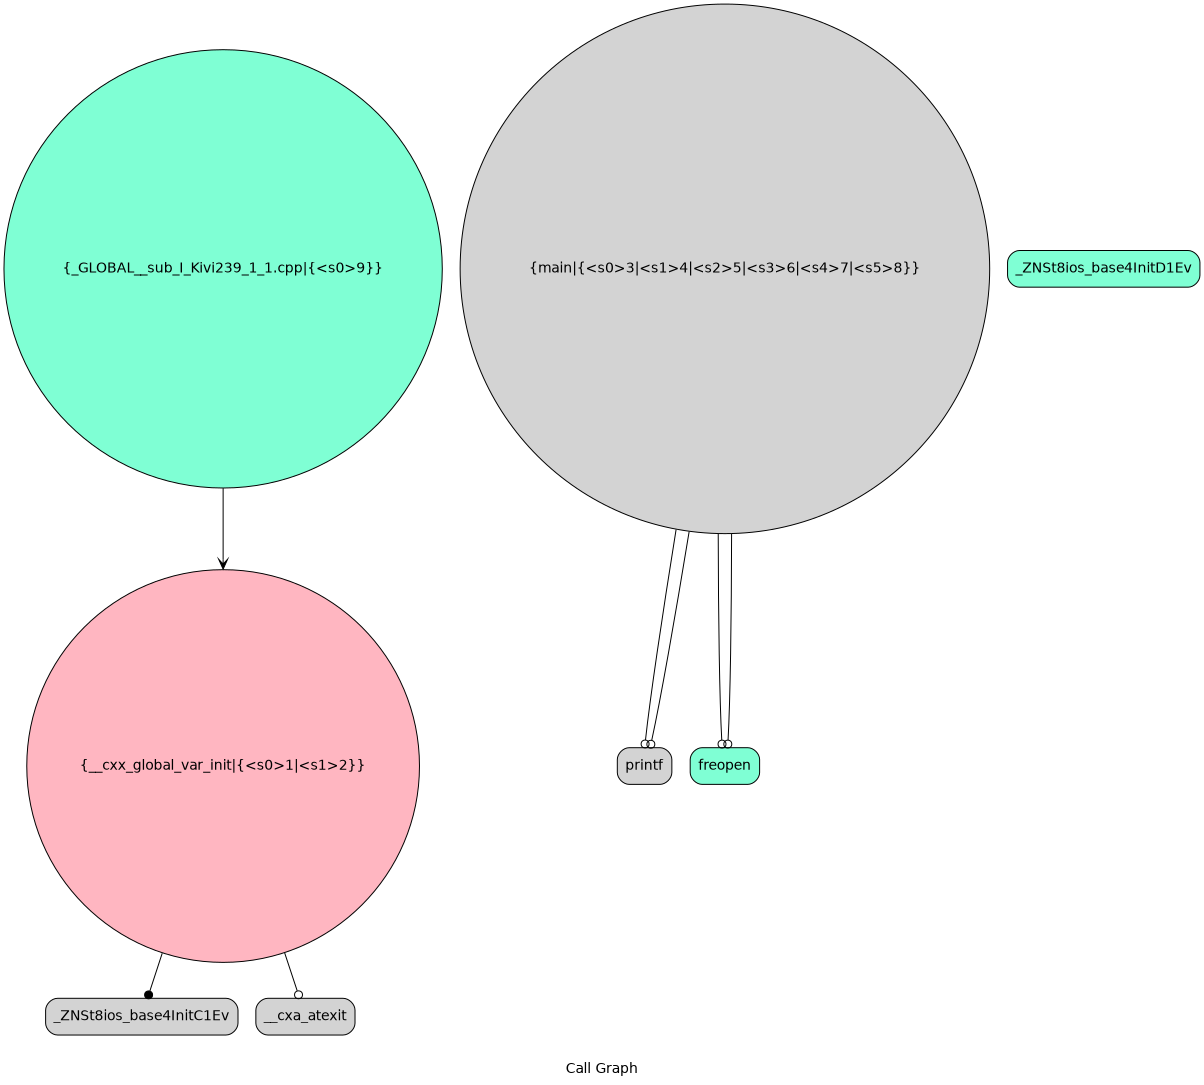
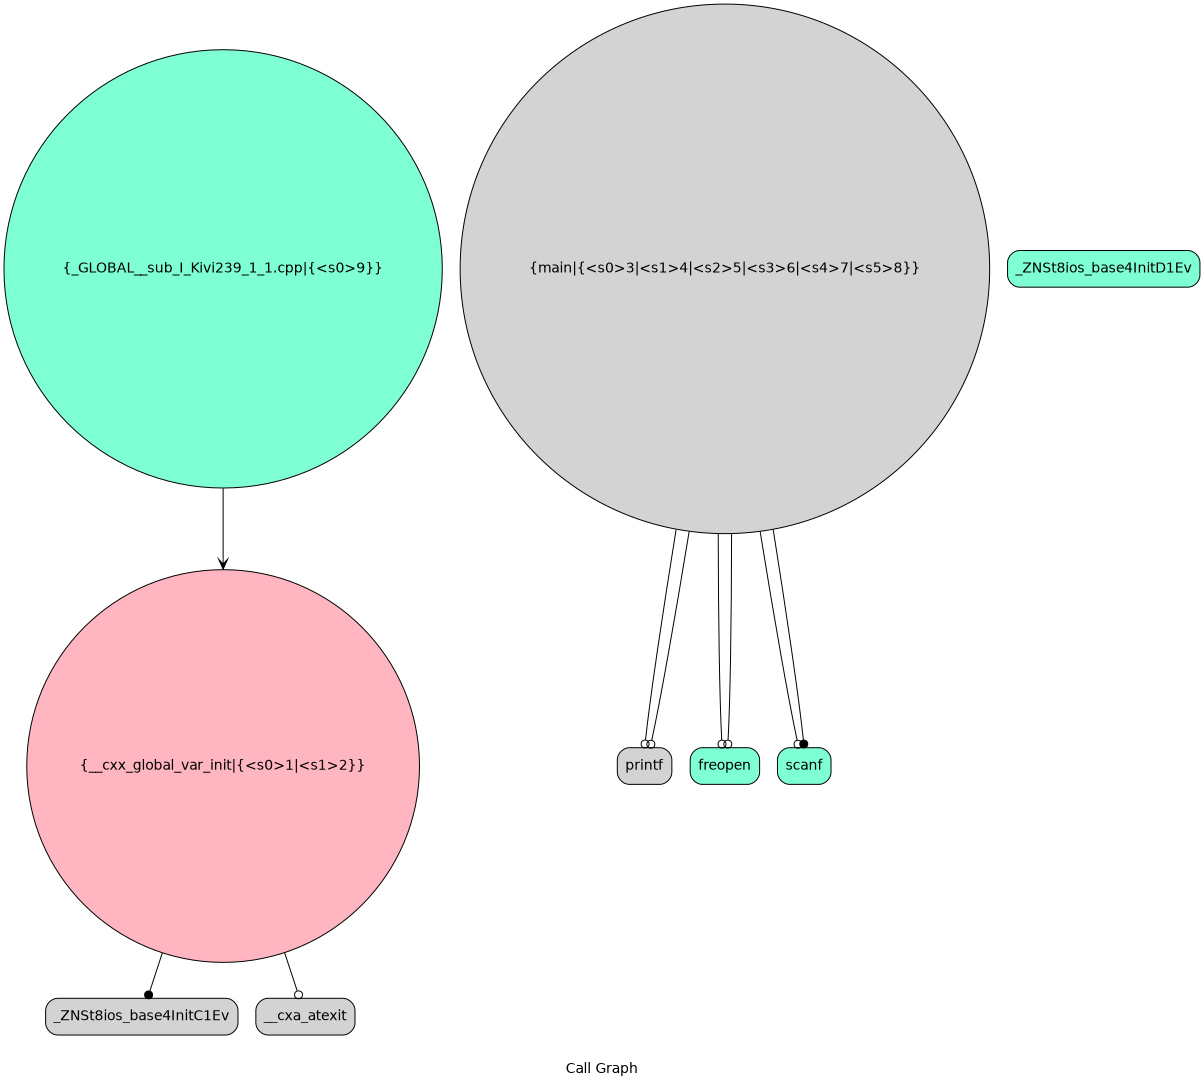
none -> (804, 766)
